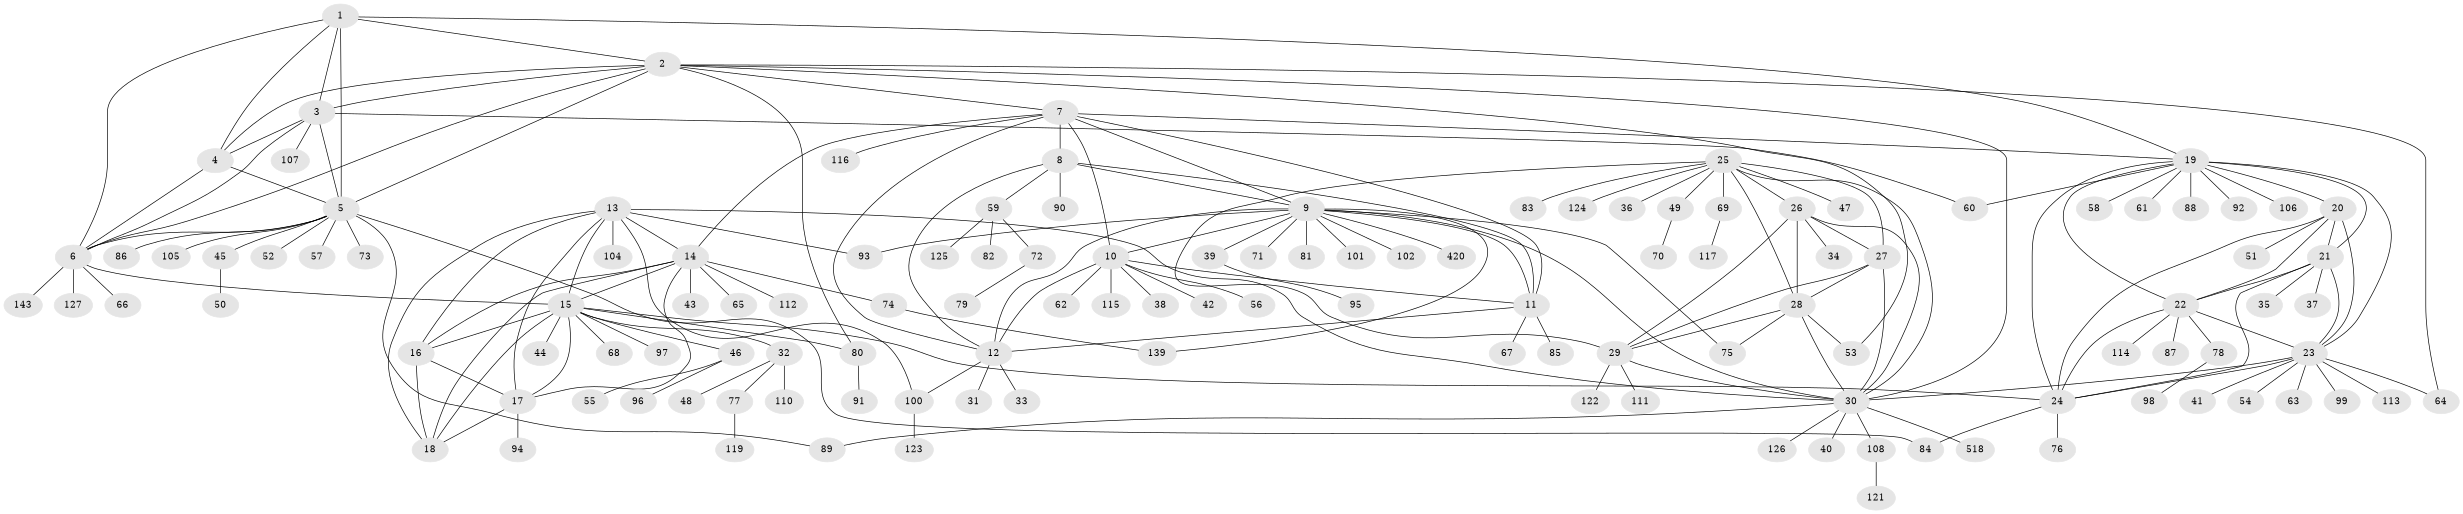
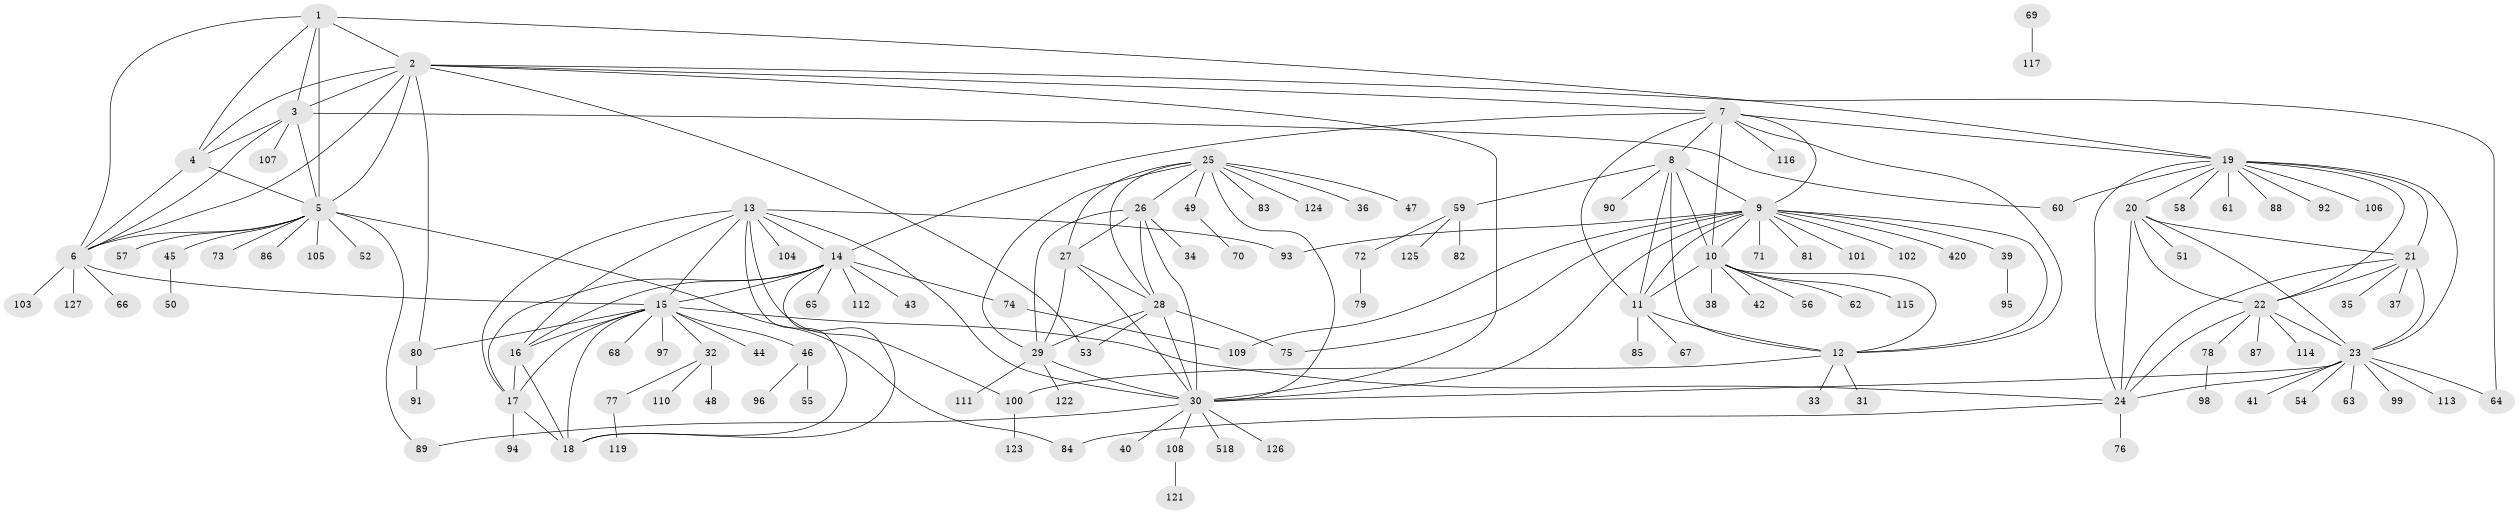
(1724, 185) -> none
none -> (1692, 209)
(23, 305) -> (23, 305)
(1157, 353) -> (1238, 353)
